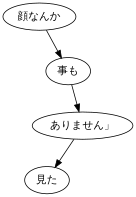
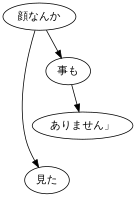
(67, 150) -> (23, 96)
